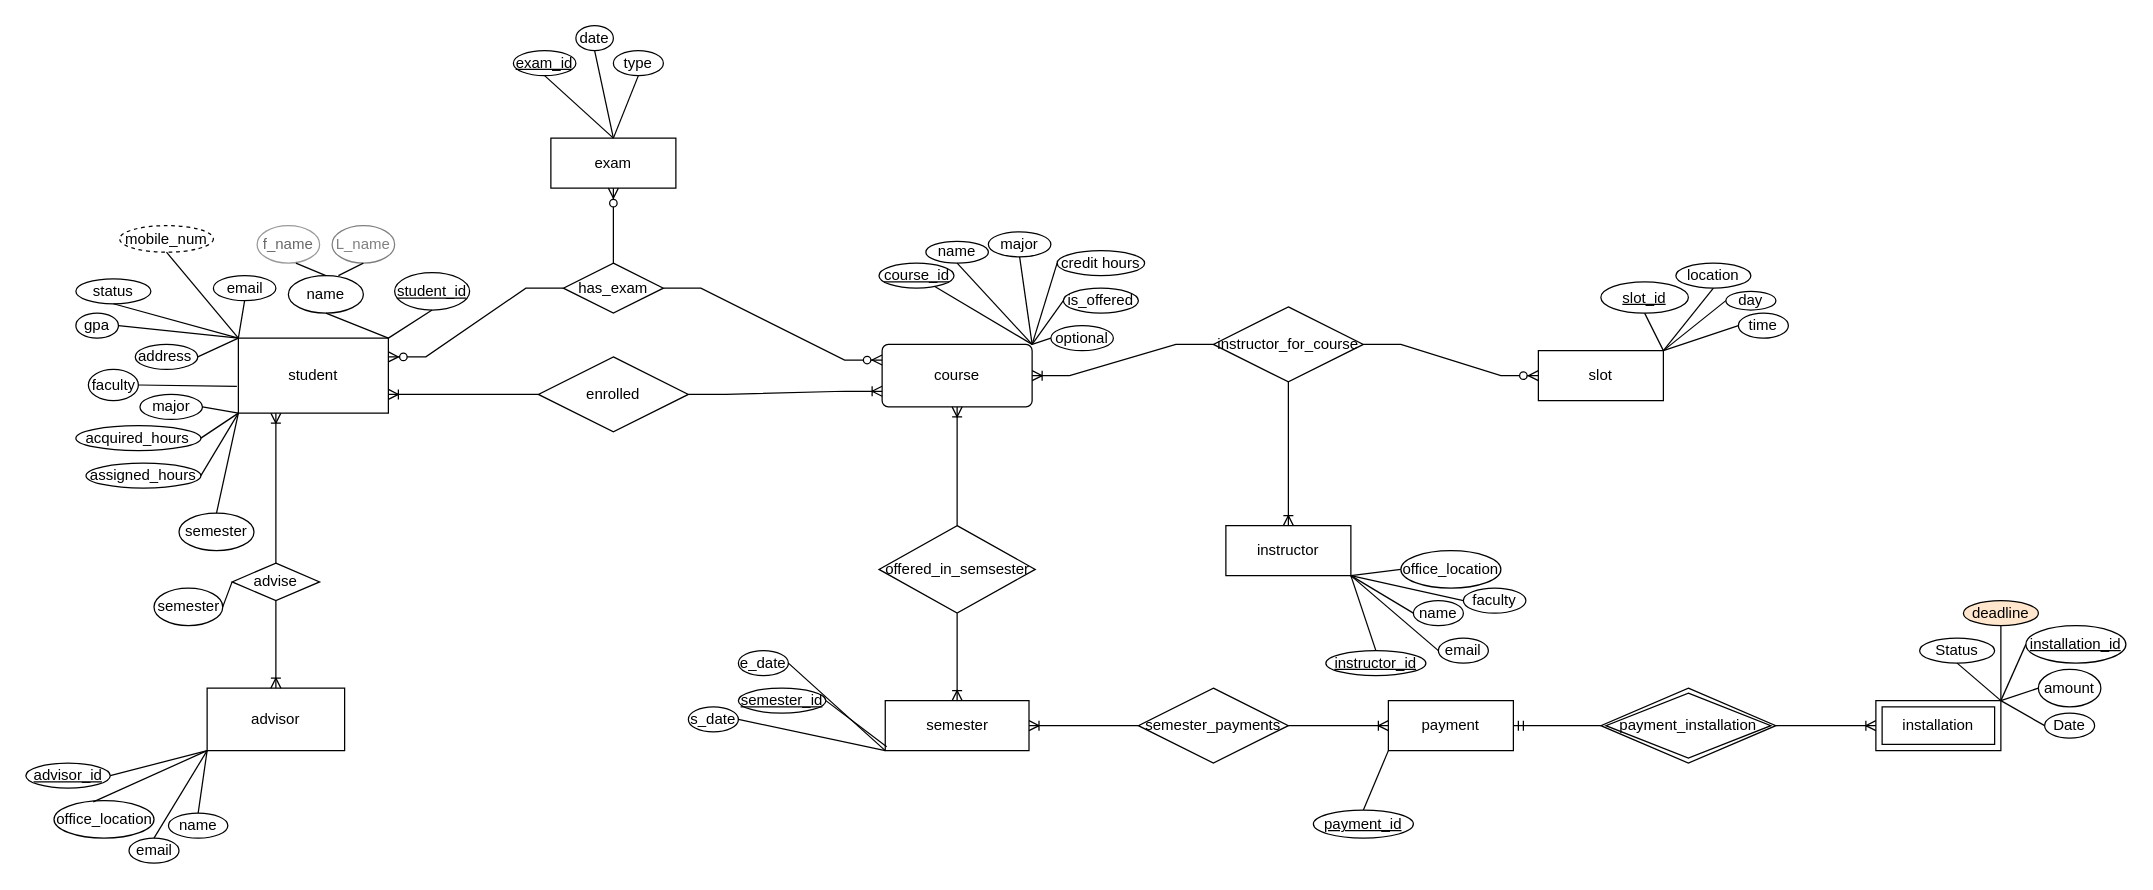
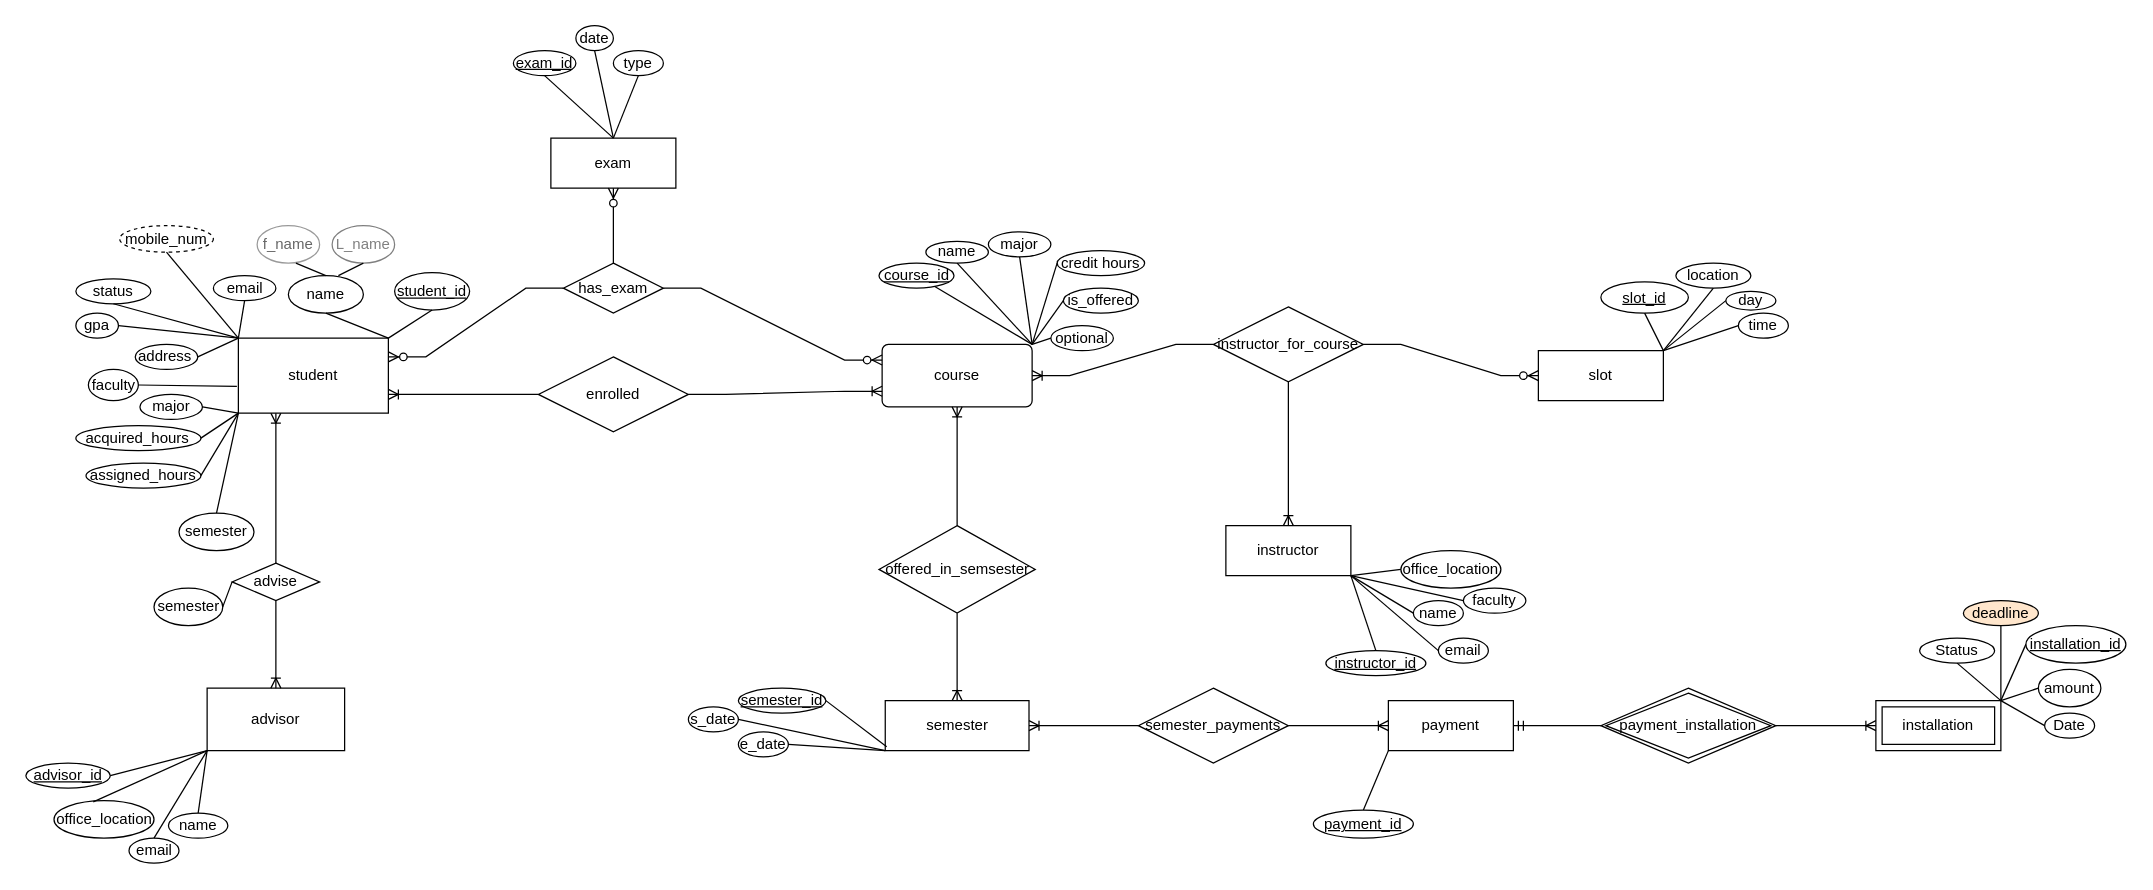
(763, 663) -> (763, 744)
